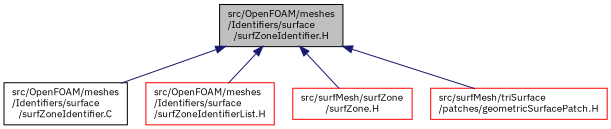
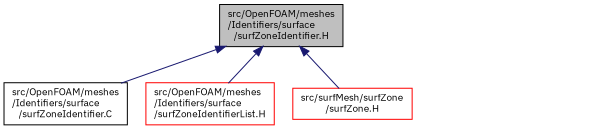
(519, 104) -> none
